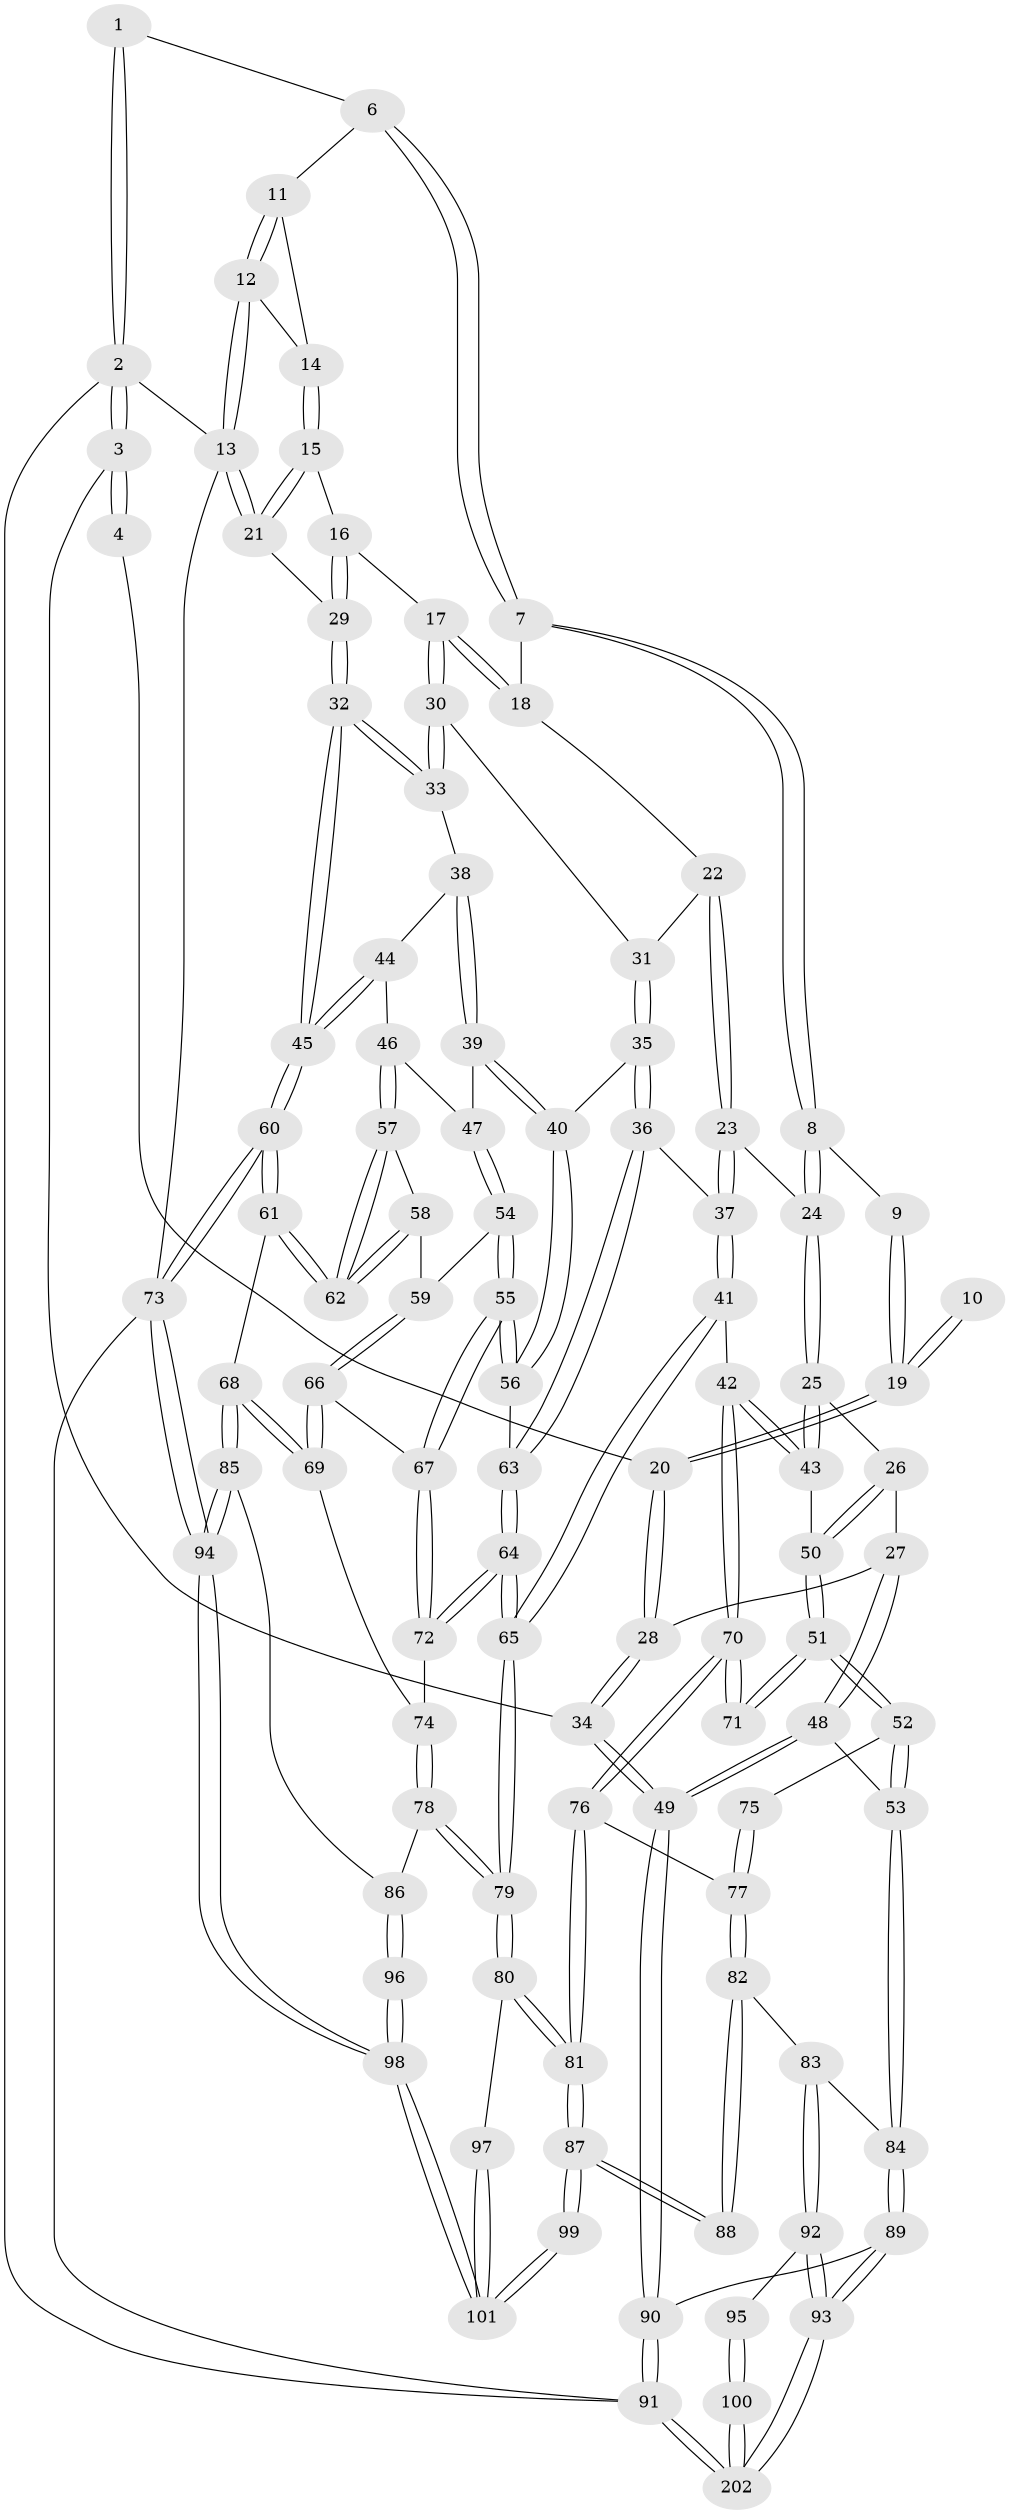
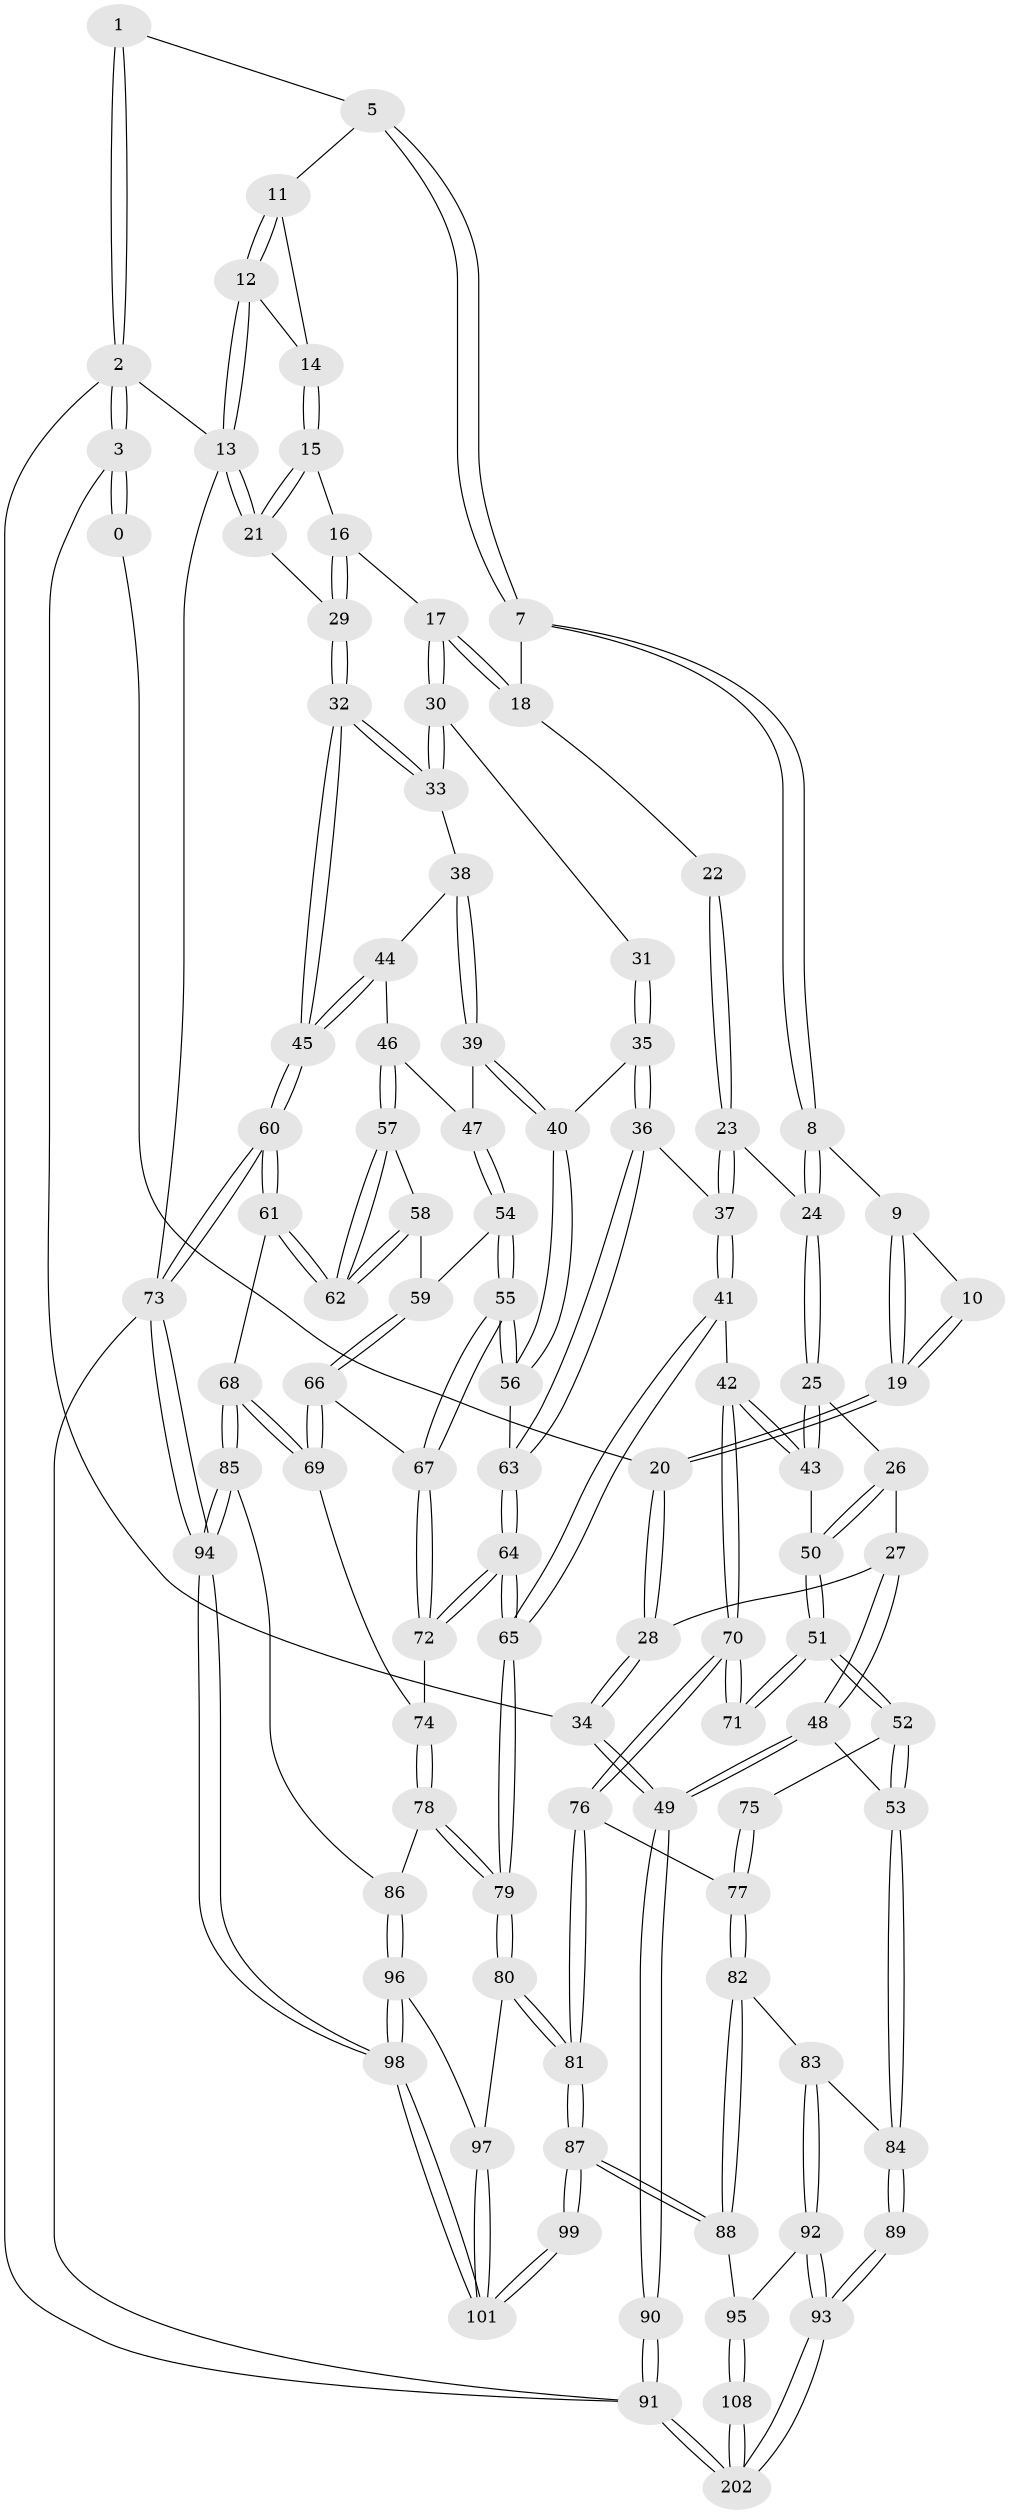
(373, 111) -> (373, 111)
(119, 535) -> (119, 535)
(678, 917) -> none
none -> (935, 1257)
none -> (447, 2060)
(789, 2273) -> none
none -> (732, 2276)
(737, 2403) -> (737, 2403)
